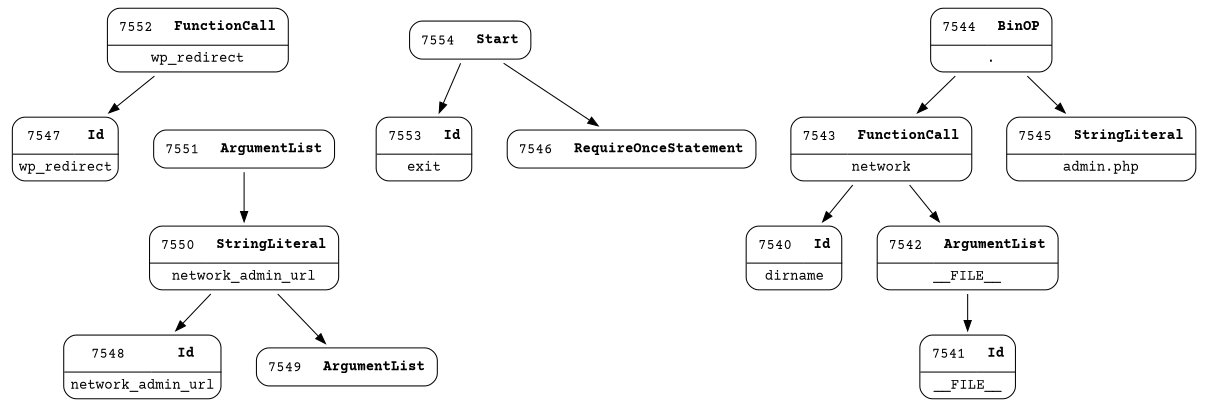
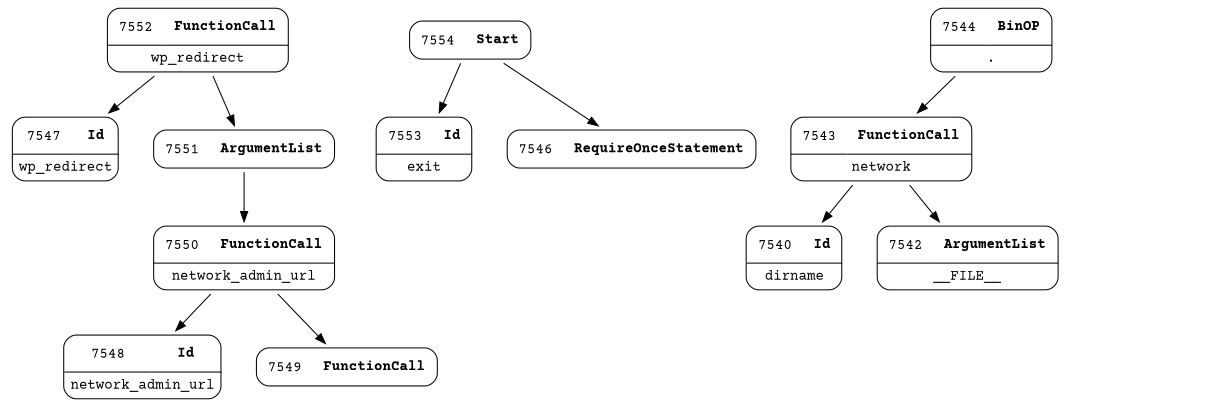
none -> (222, 96)
(1101, 149) -> none
(272, 244) -> (272, 244)
(375, 366) -> (375, 366)
(968, 367) -> none
